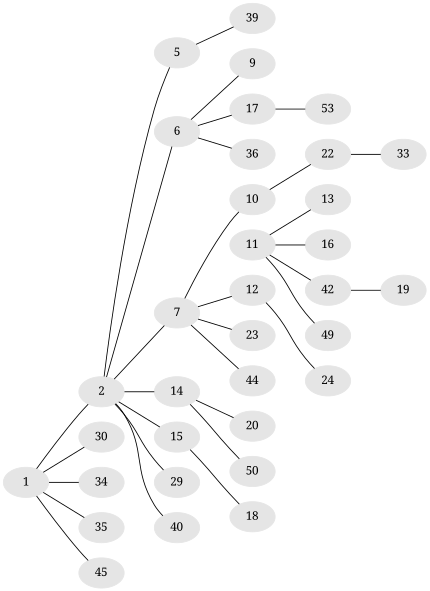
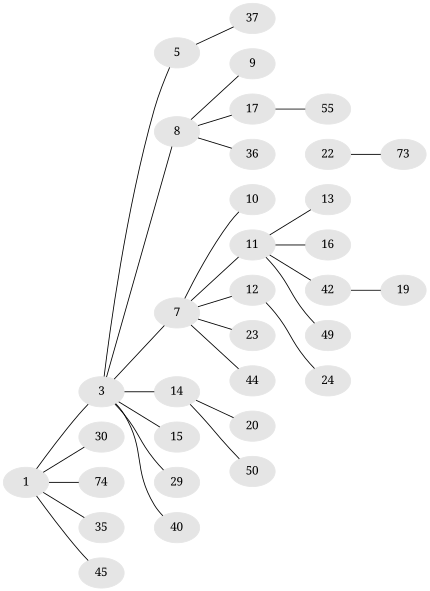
(253, 18) -> (253, 18)
(328, 109) -> (328, 109)
(177, 132) -> (177, 132)
(404, 154) -> (404, 154)
(290, 177) -> none
none -> (215, 279)
(102, 392) -> (102, 392)
(102, 482) -> (102, 482)
(253, 517) -> none
